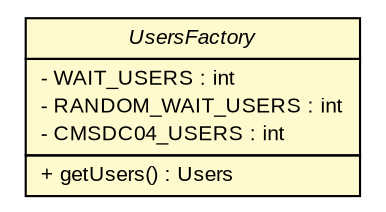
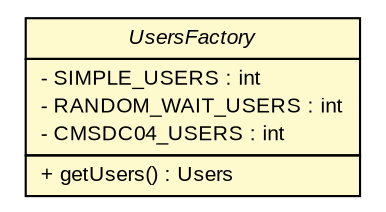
(138, 78) -> (151, 78)
